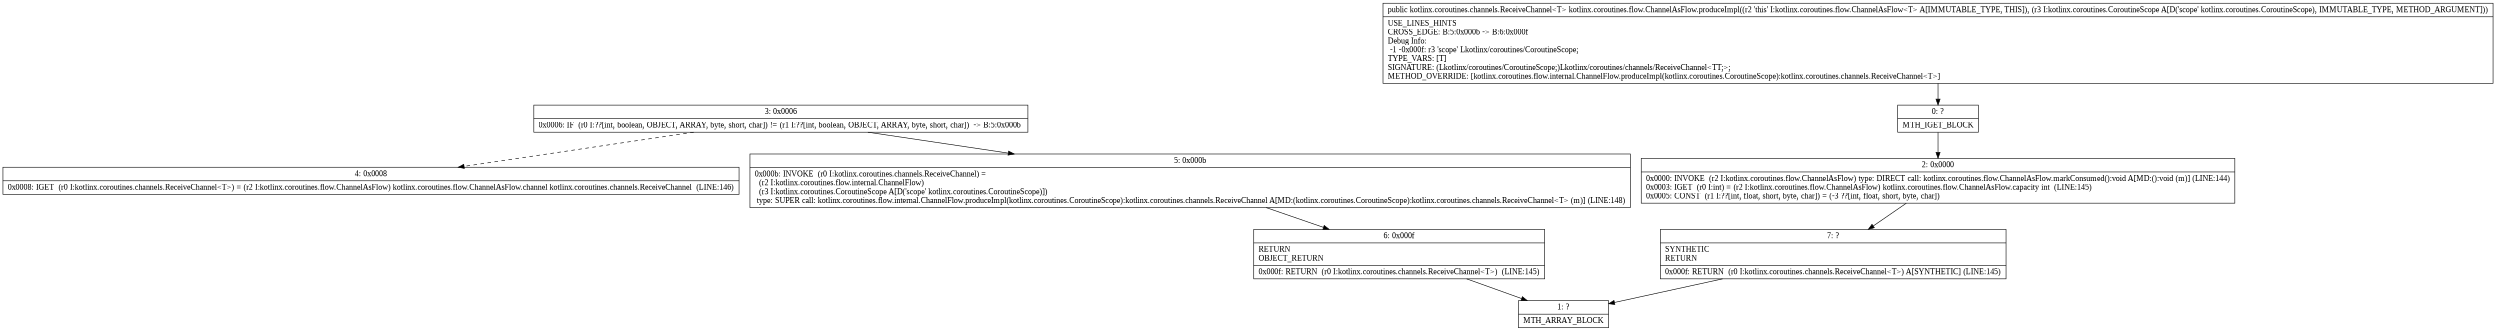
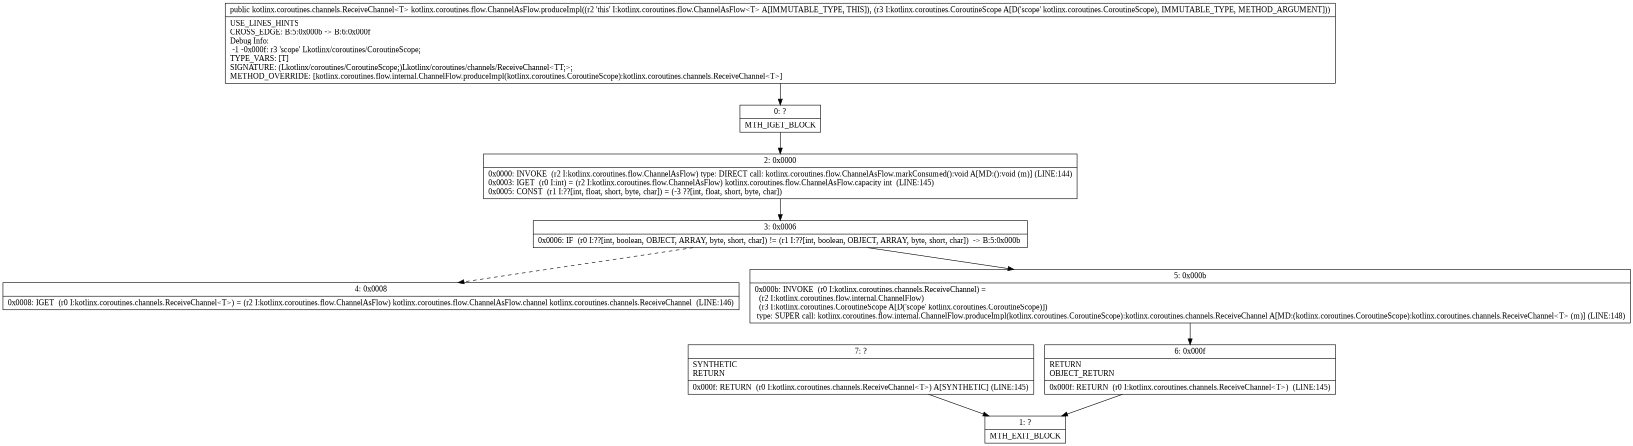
(1890, 215) -> (780, 207)
(1564, 321) -> (1025, 436)
